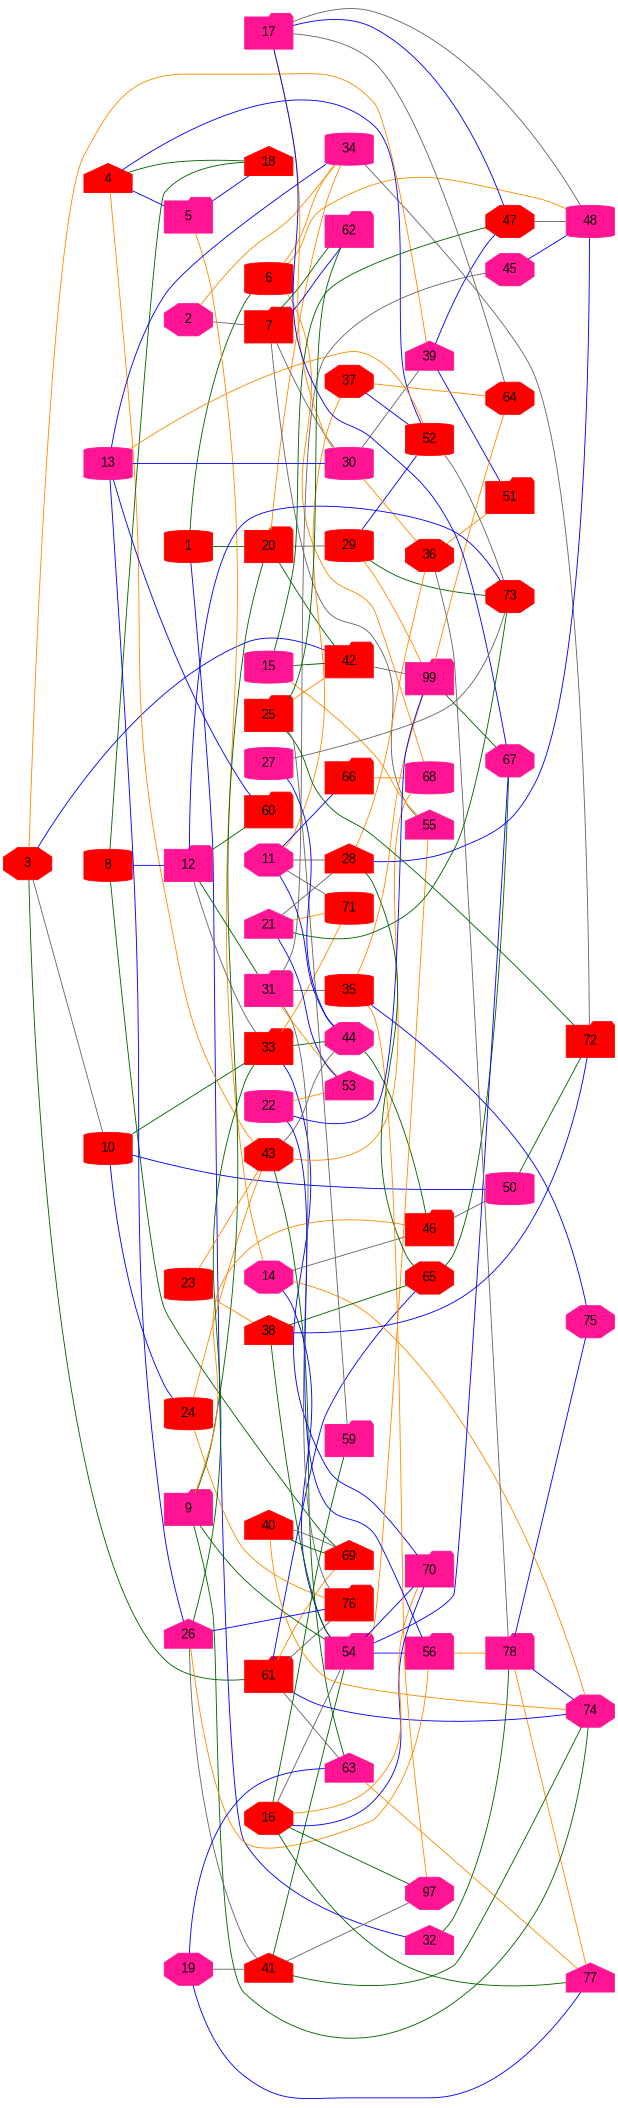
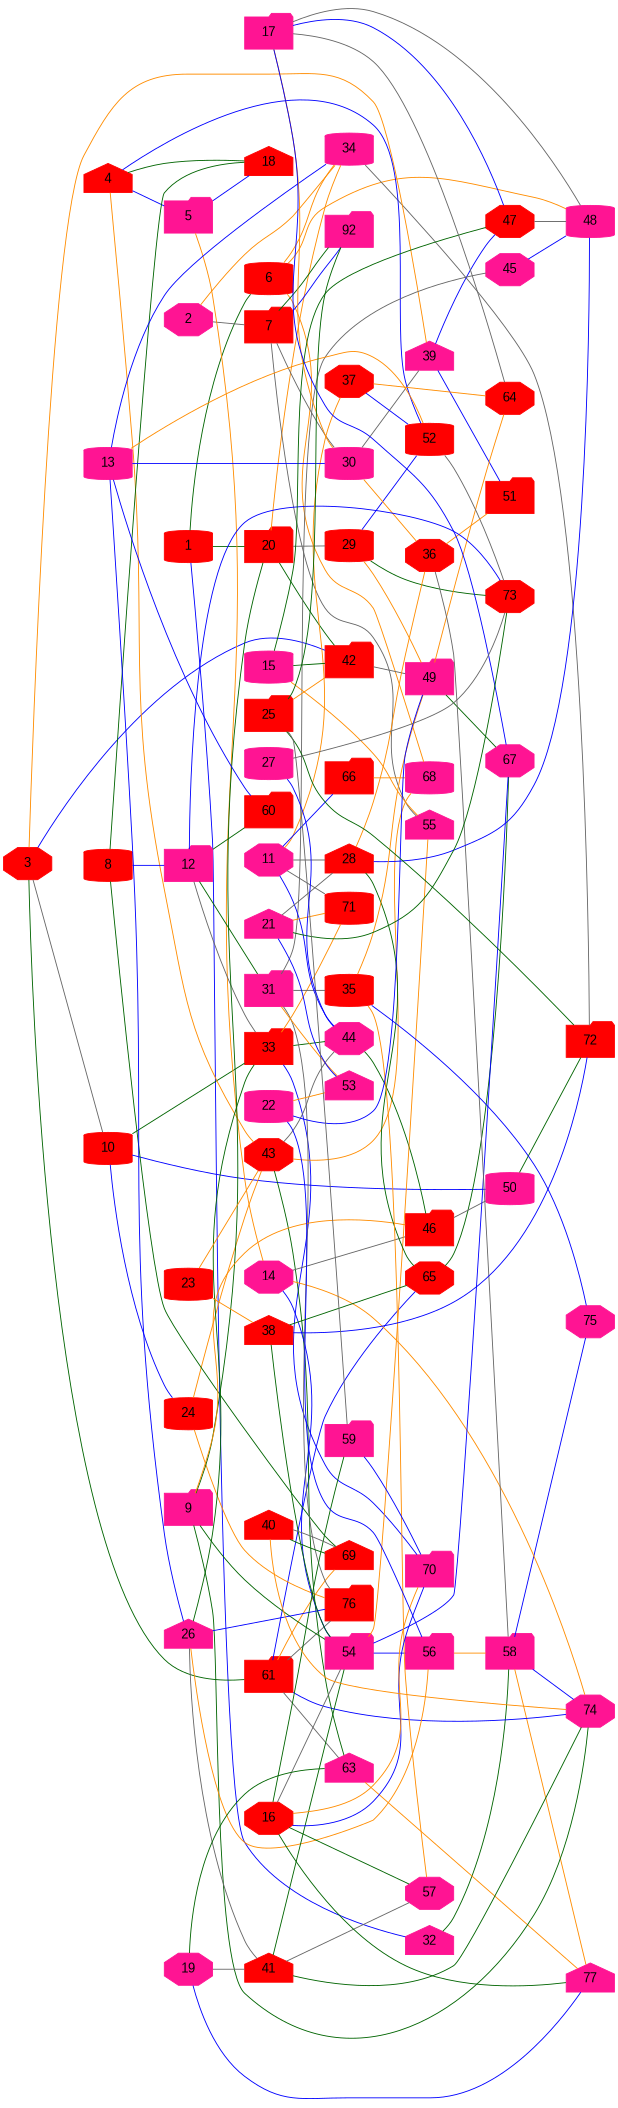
(349, 231) -> (349, 231)
(430, 679) -> (430, 679)
(390, 1612) -> (395, 1504)
(510, 1653) -> (510, 1653)
(208, 1852) -> (208, 1852)
(430, 1893) -> (430, 1893)
